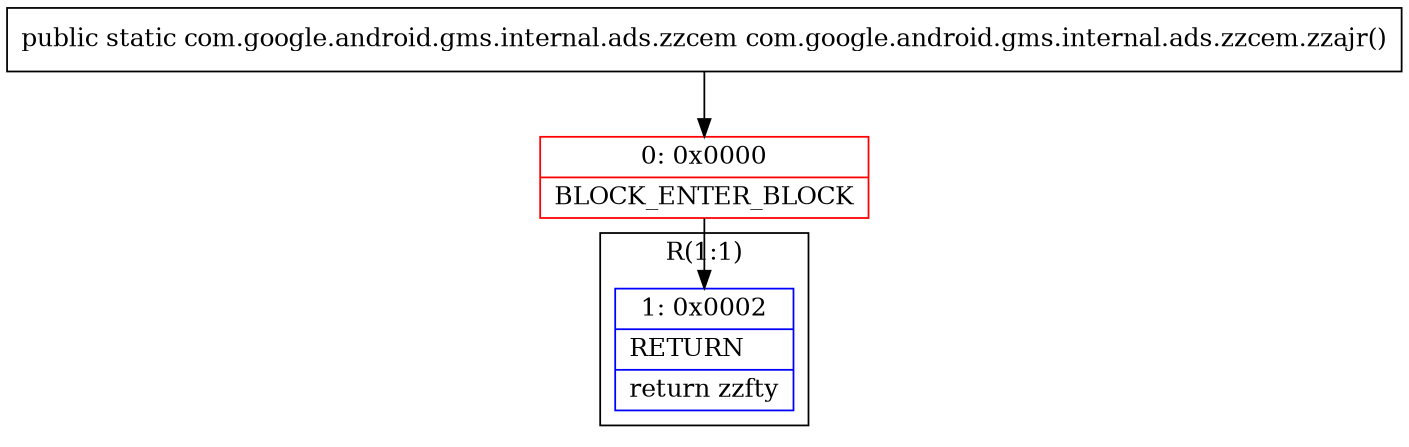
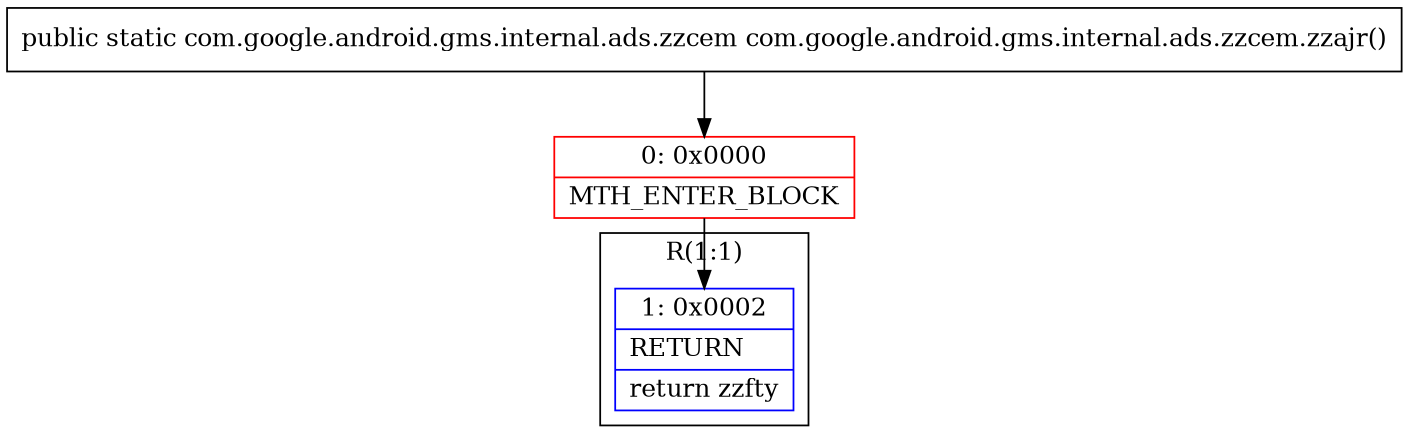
(704, 197) -> (704, 197)
